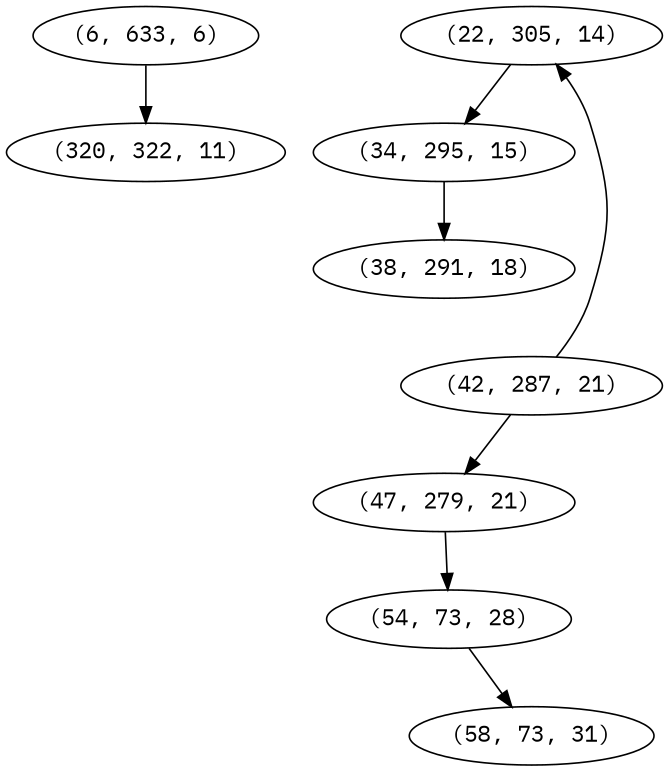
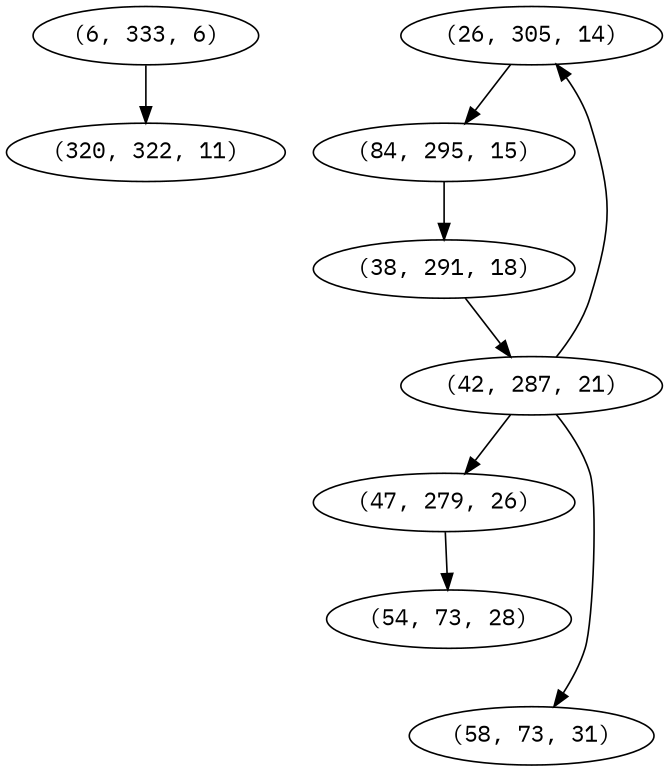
(146, 36) -> (146, 36)
(532, 36) -> (532, 36)
(444, 152) -> (444, 152)
none -> (483, 321)
(444, 502) -> (444, 502)
(486, 671) -> (594, 552)
